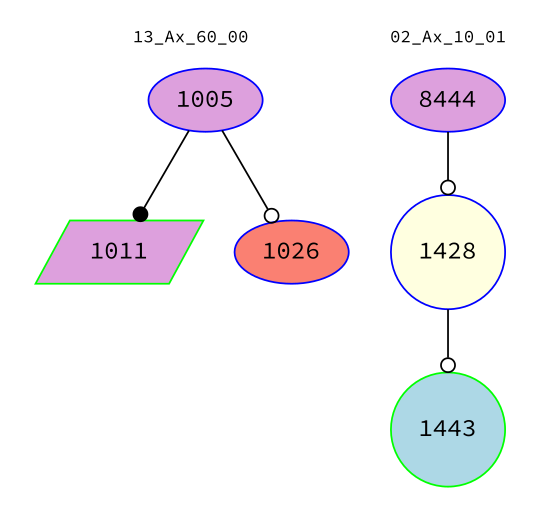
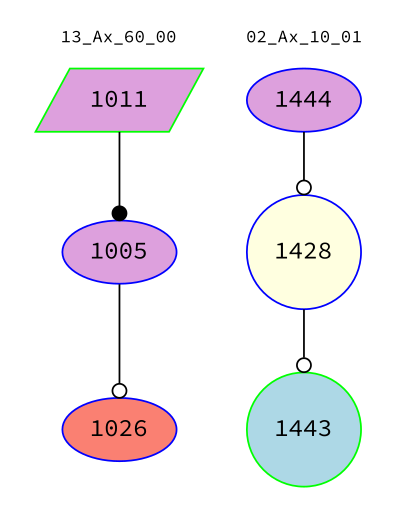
(448, 100) -> (304, 100)
(167, 169) -> (119, 169)
